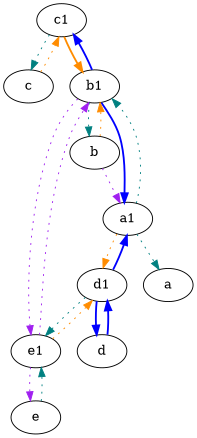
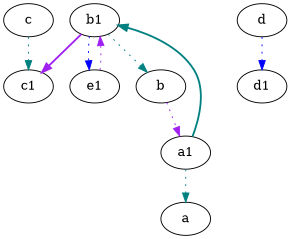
(42, 48) -> none
(70, 50) -> none
(86, 56) -> (65, 50)
(48, 59) -> (29, 49)
(101, 124) -> none
(122, 146) -> none
(139, 152) -> (191, 65)
(35, 208) -> (89, 49)
(111, 246) -> none
(119, 257) -> none
(68, 313) -> none
(96, 313) -> none
(70, 323) -> none
(108, 323) -> (262, 49)
(36, 417) -> none
